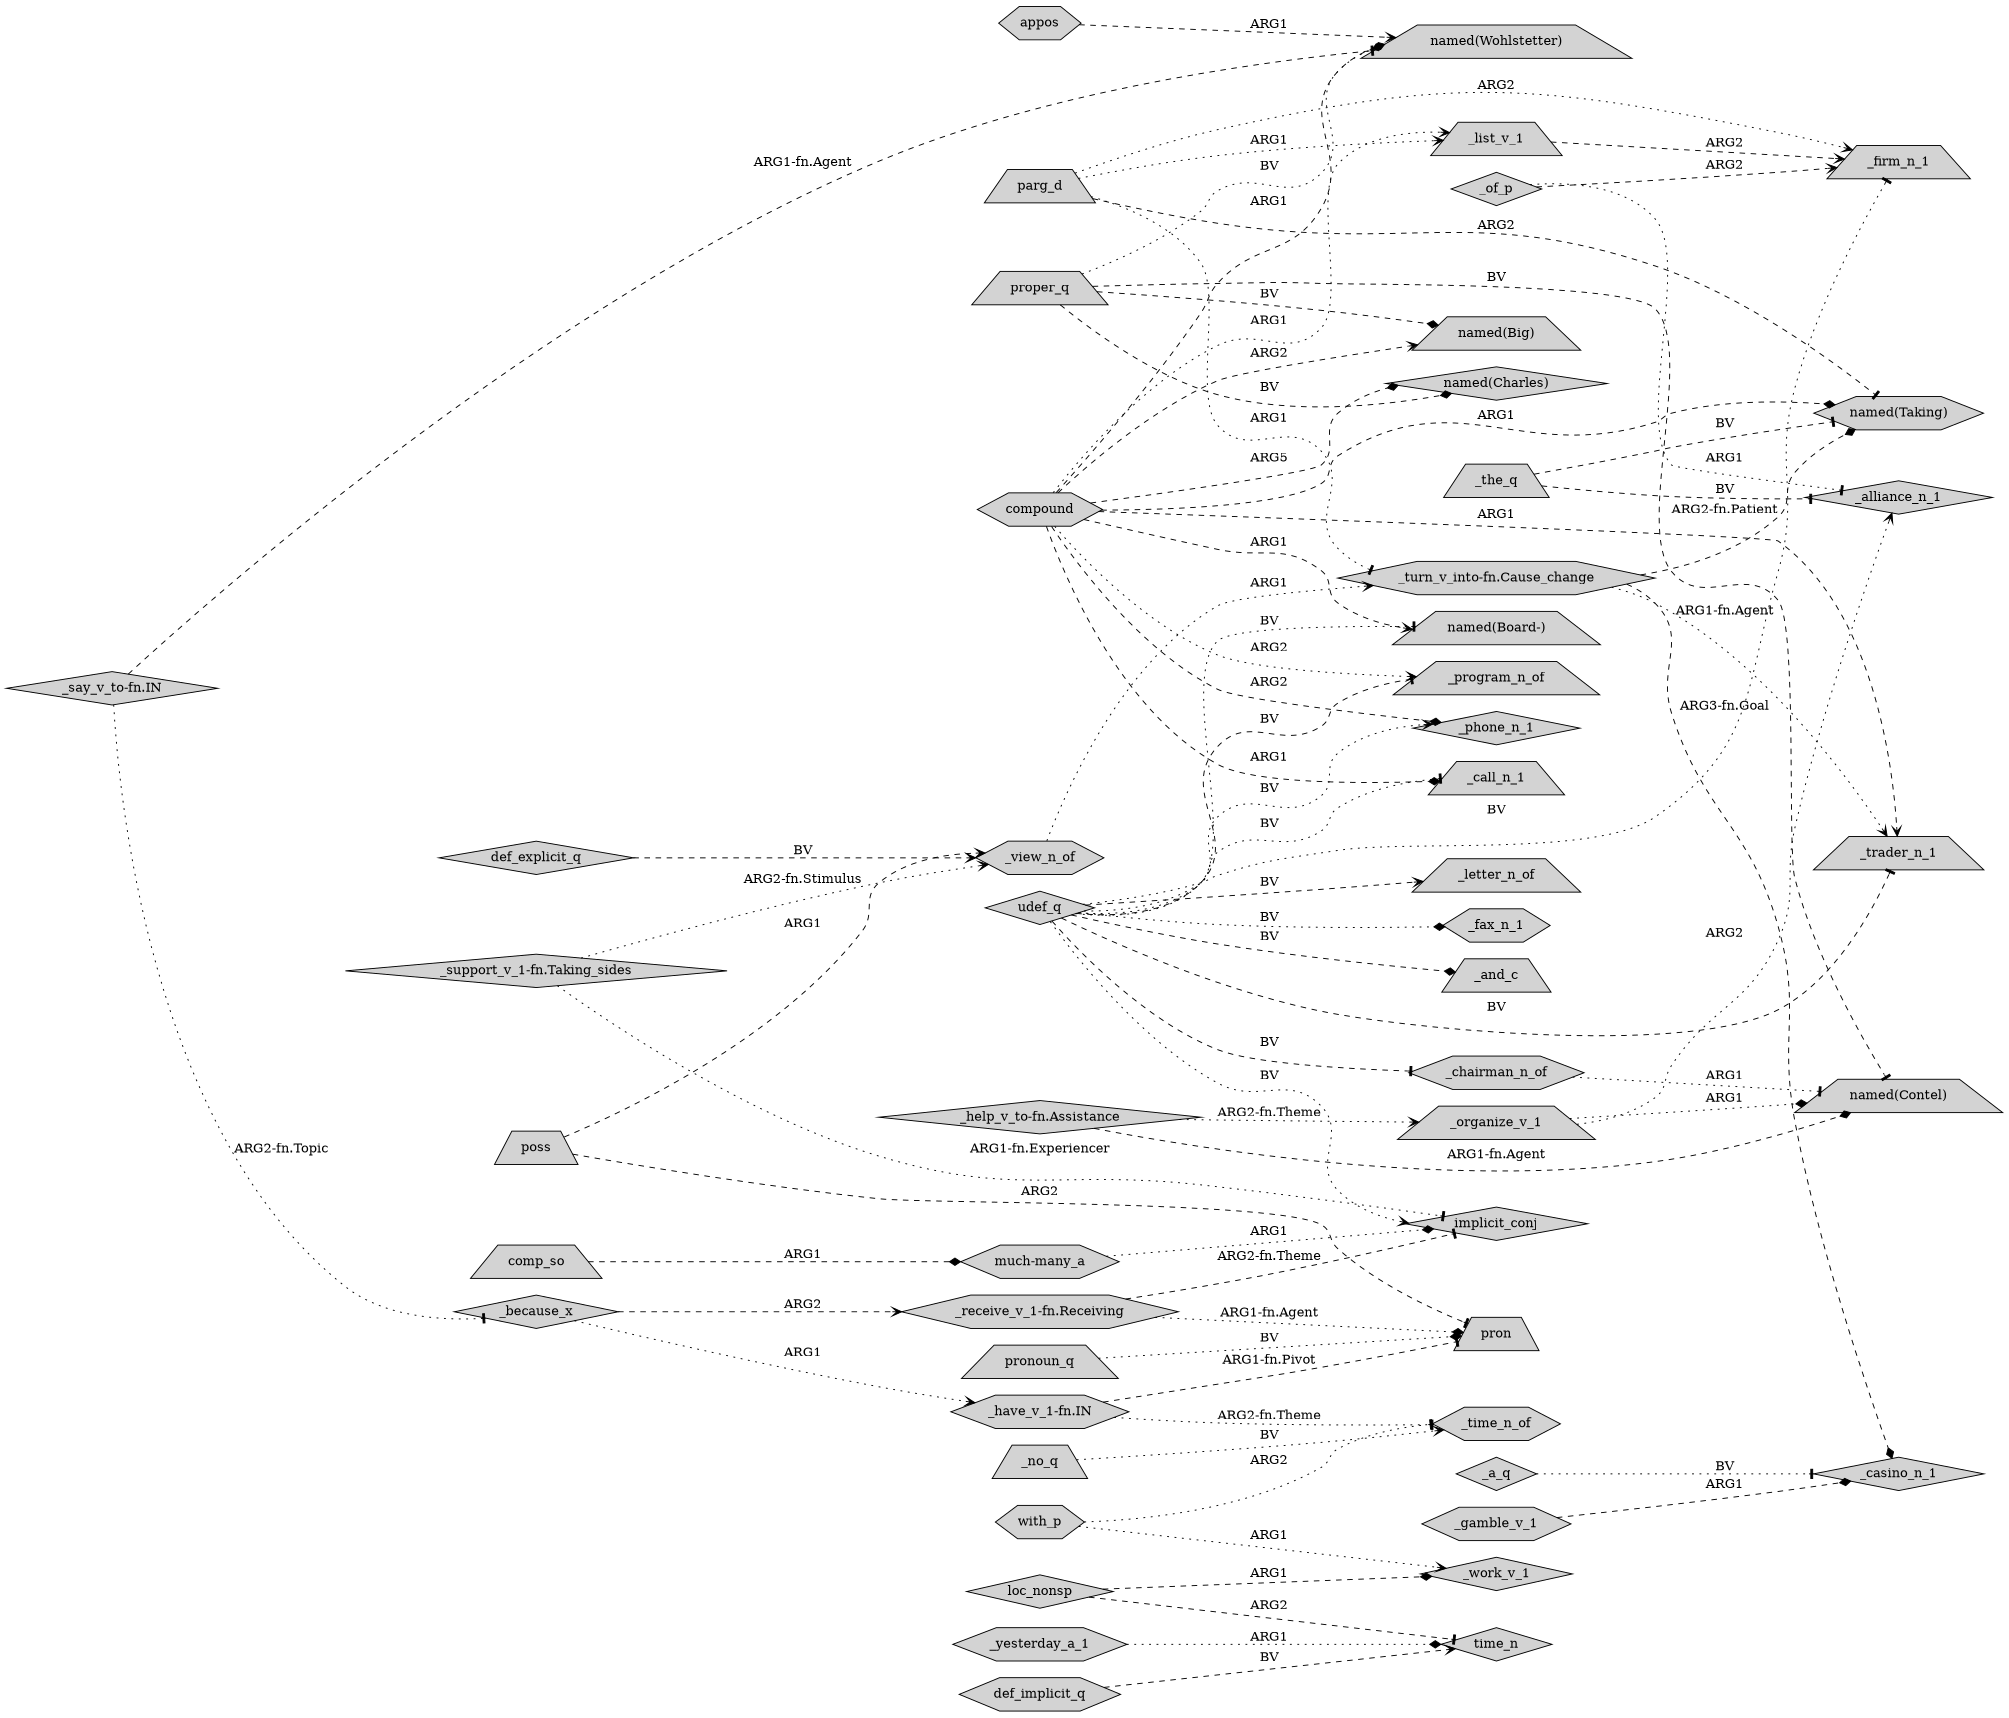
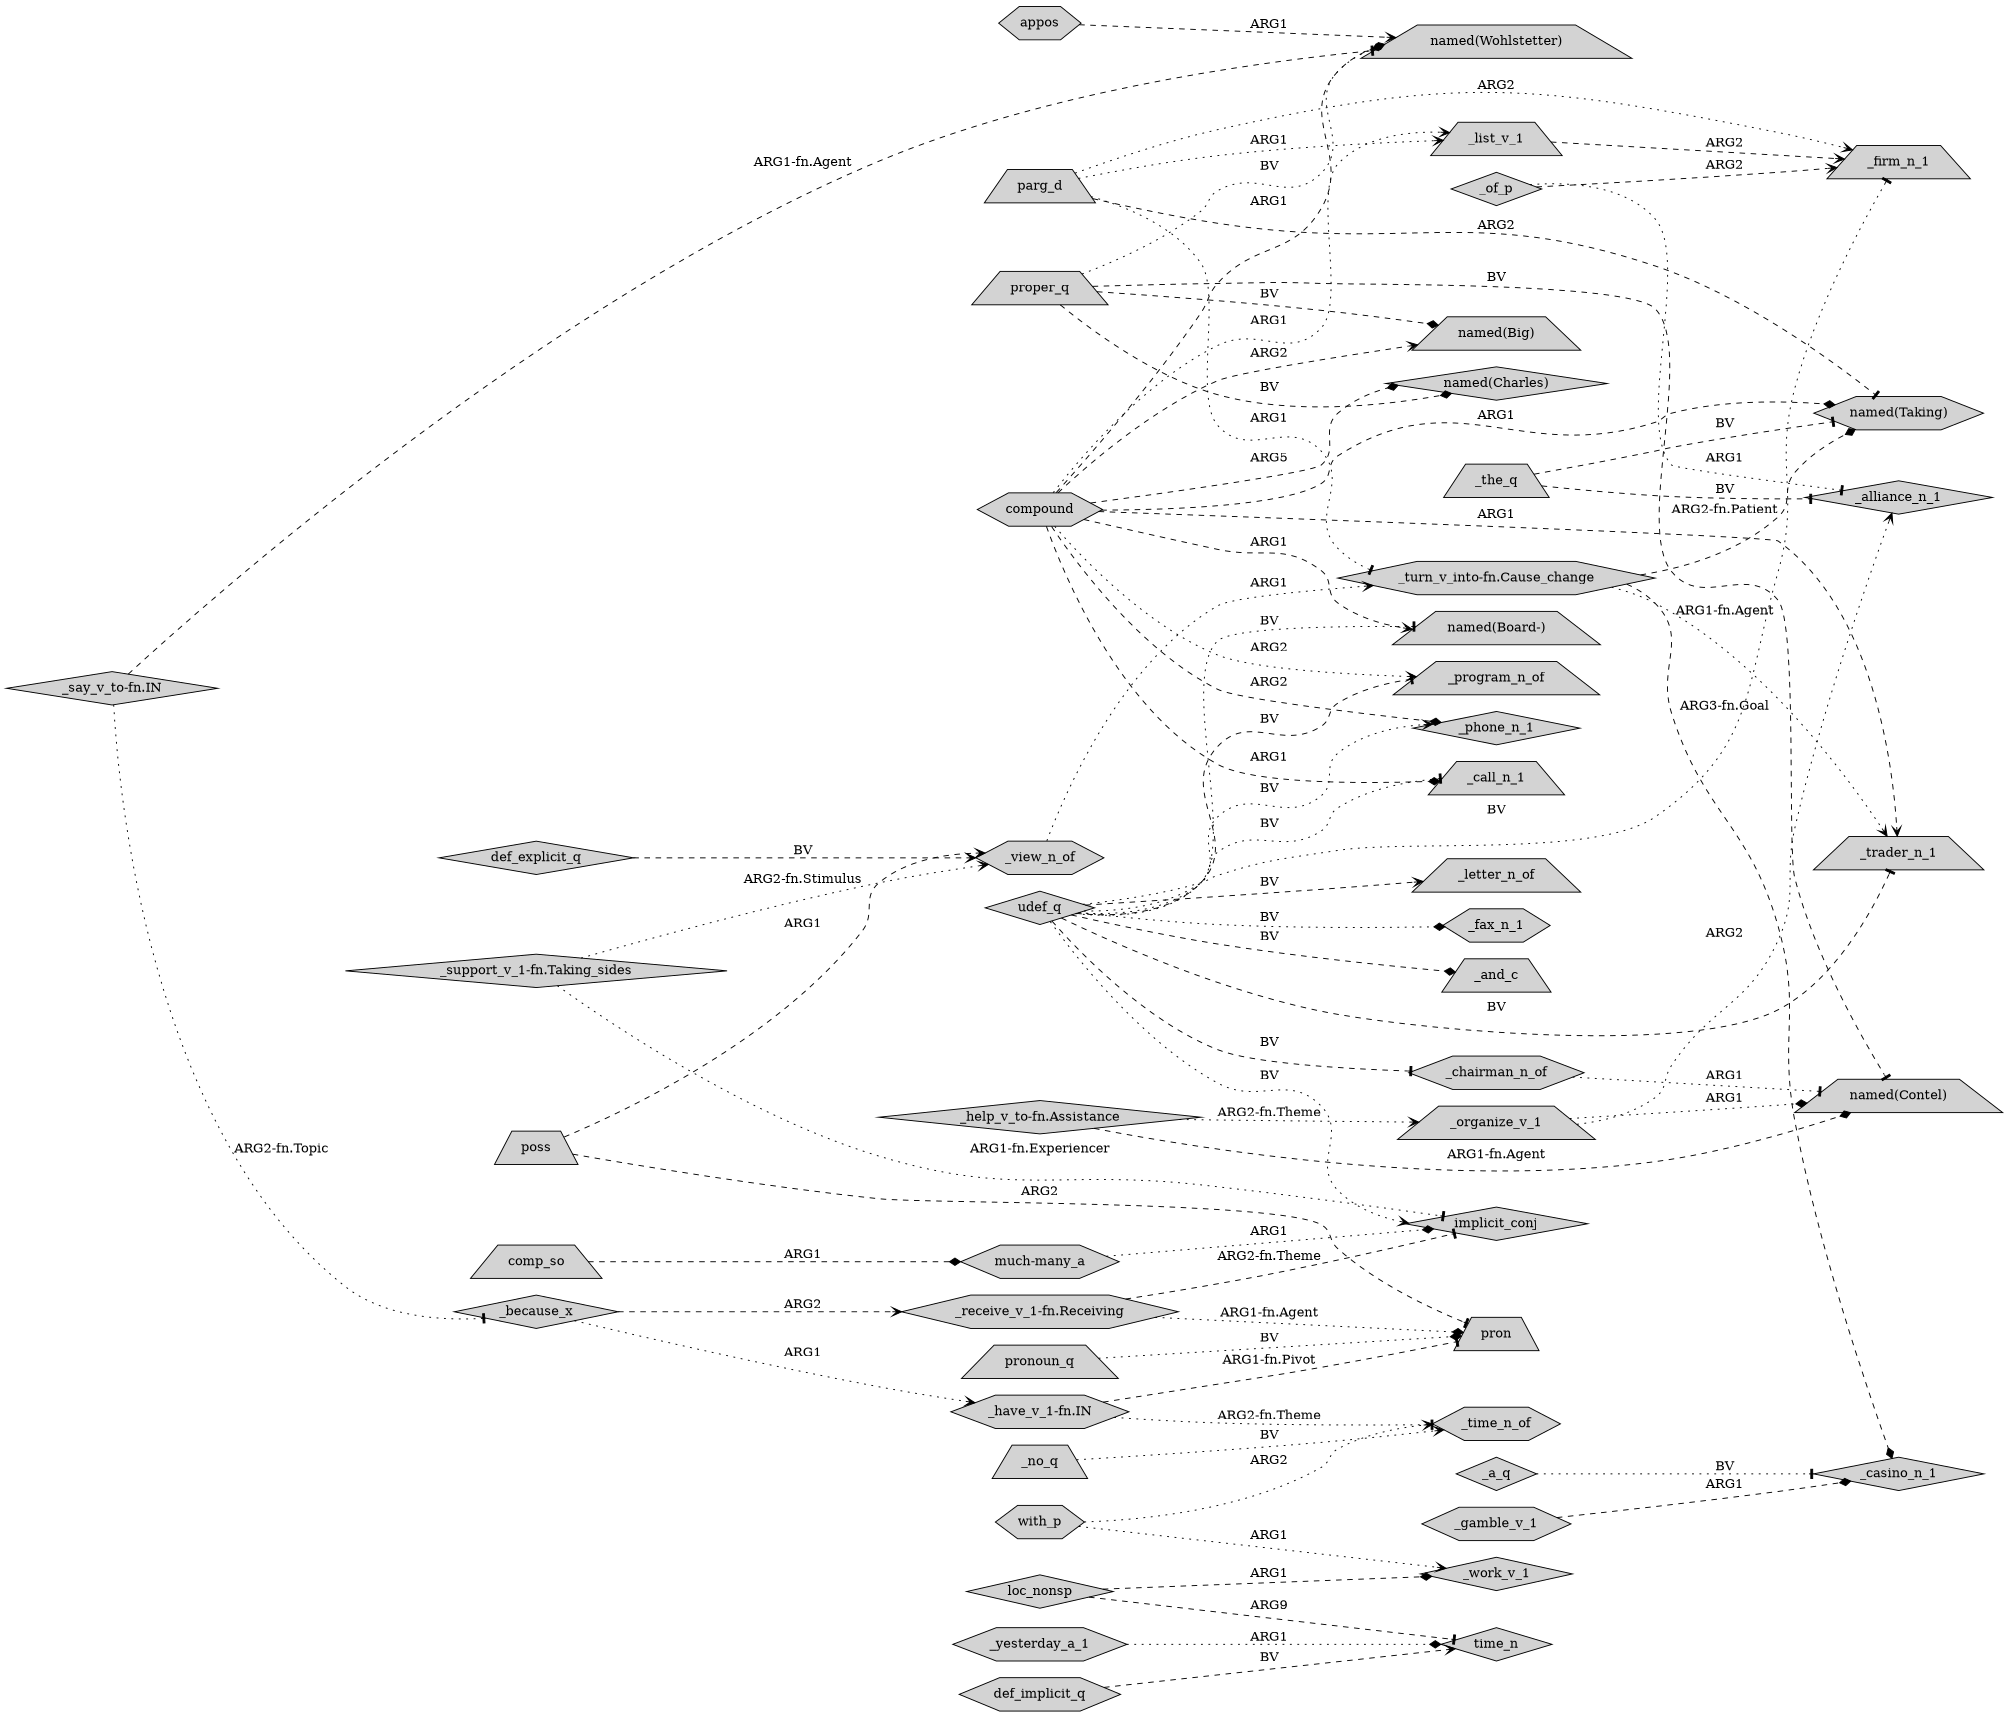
(1261, 1493) -> (1261, 1493)
(1269, 1606) -> (1269, 1606)
